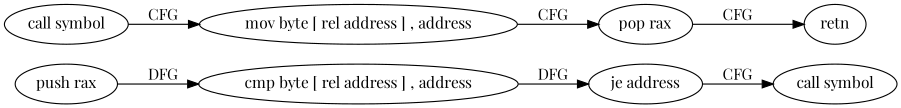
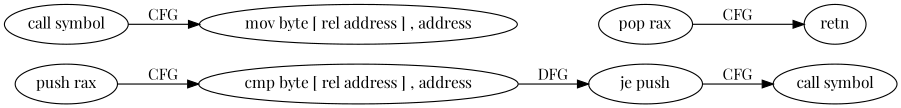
(553, 24) -> none
(164, 76) -> (164, 76)
(646, 84) -> (646, 84)
